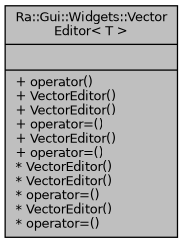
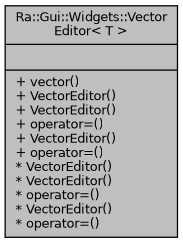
(55, 82) -> (48, 82)
